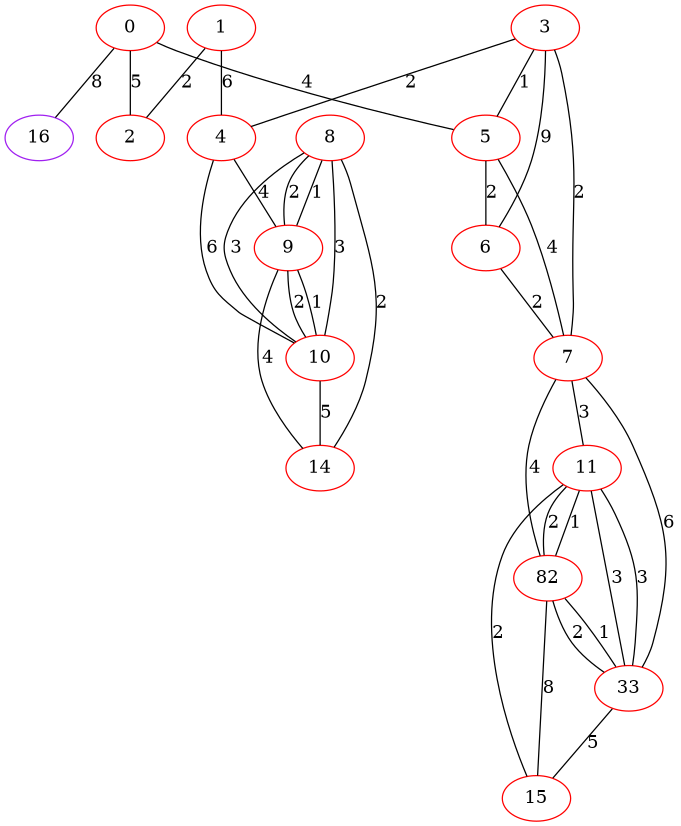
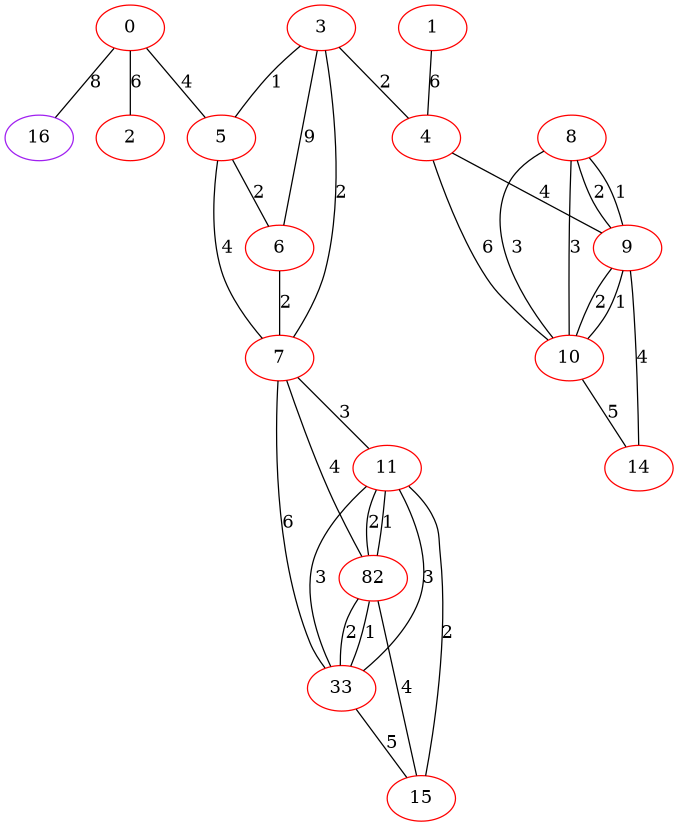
(137, 83) -> (137, 83)
(176, 83) -> none
(376, 305) -> none
(549, 688) -> (407, 688)
